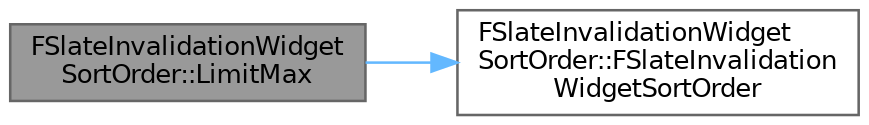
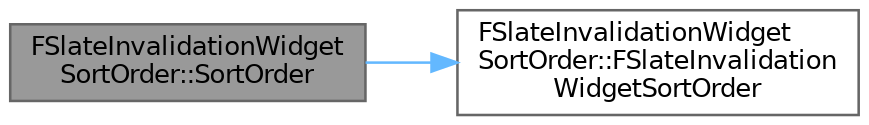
(188, 63) -> (188, 63)
